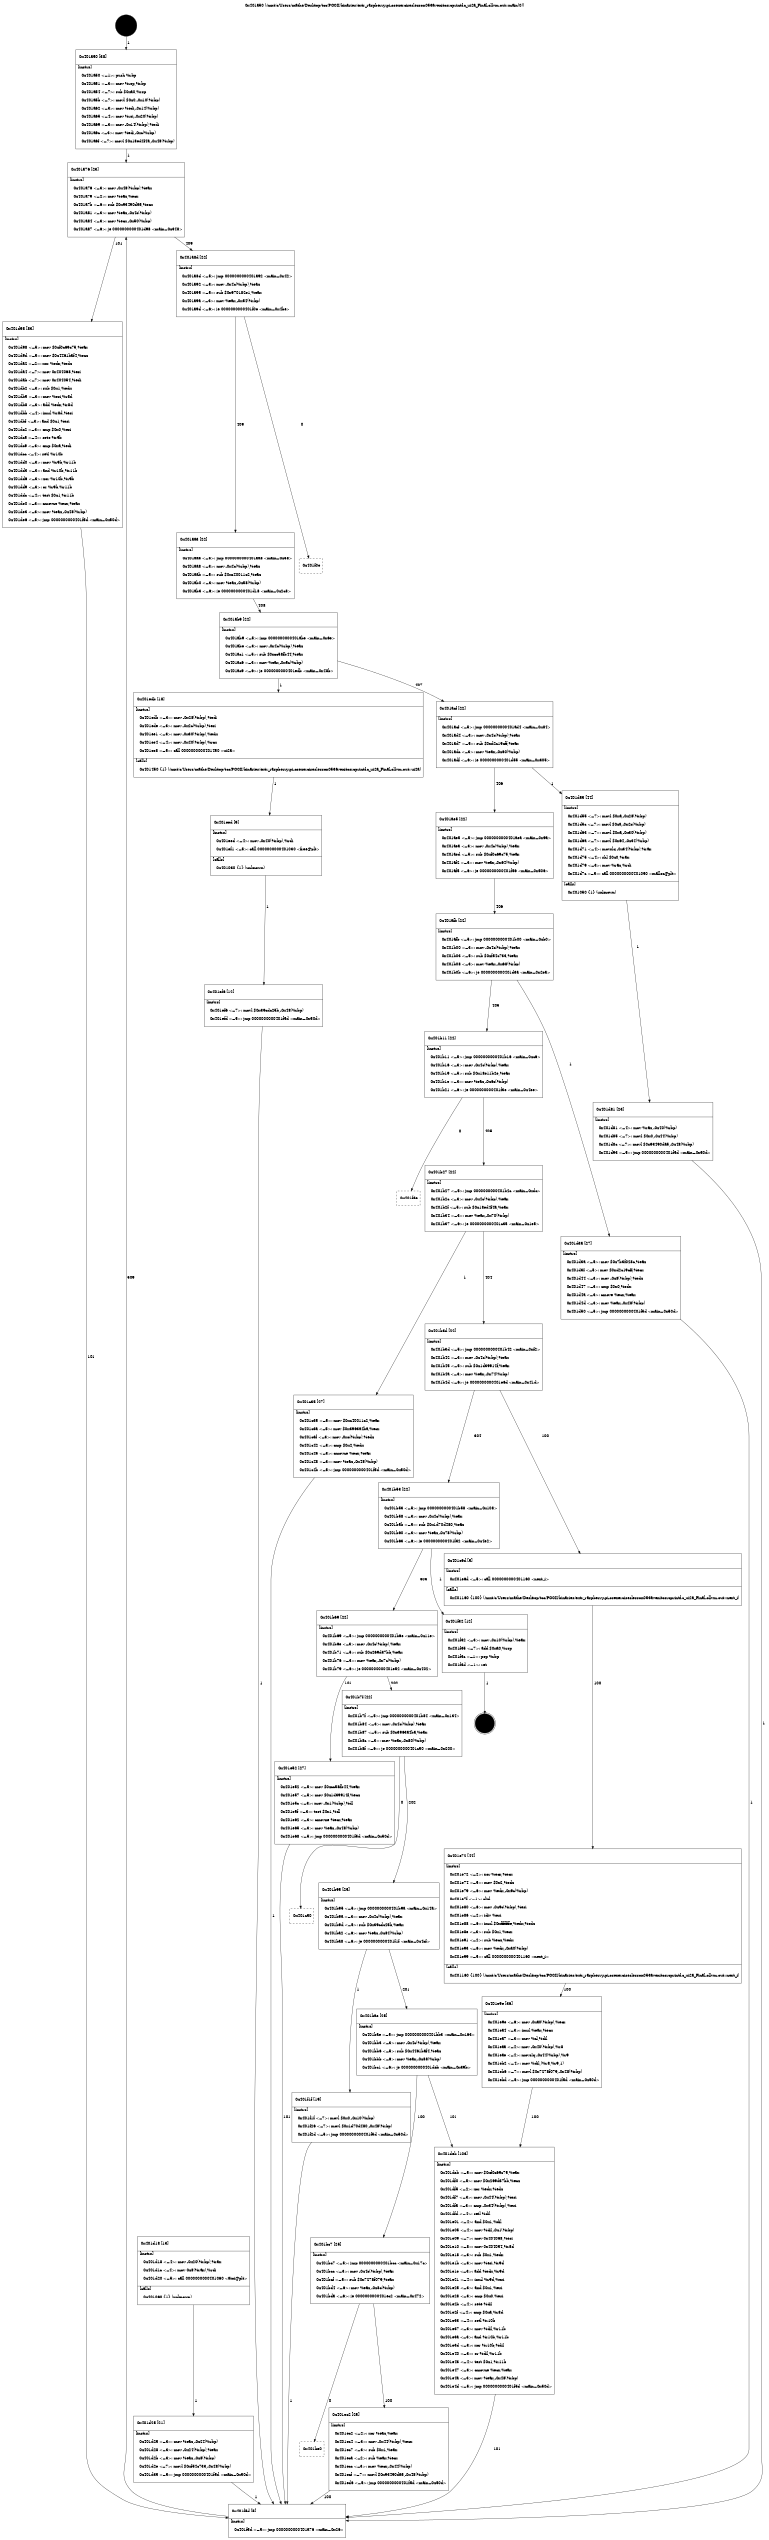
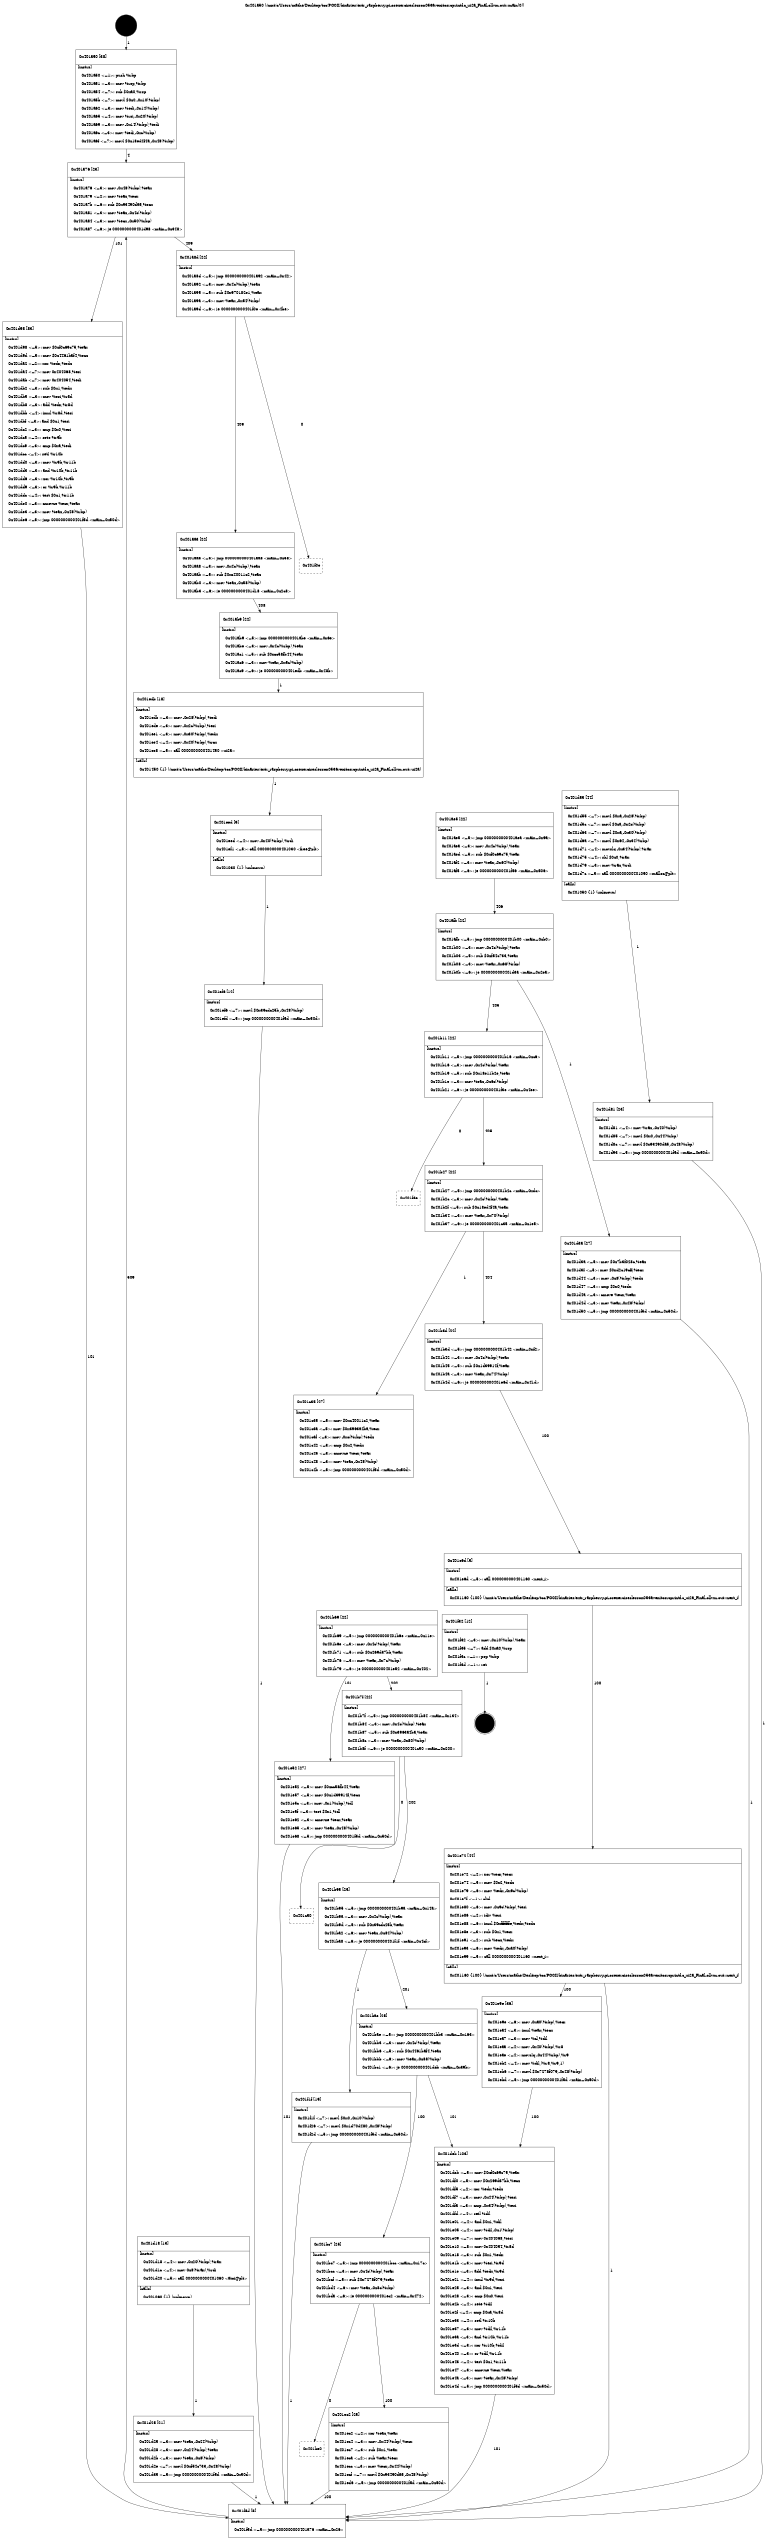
(128, 156) -> (128, 156)
(495, 735) -> none
(439, 1516) -> none
(271, 1985) -> (609, 2357)
